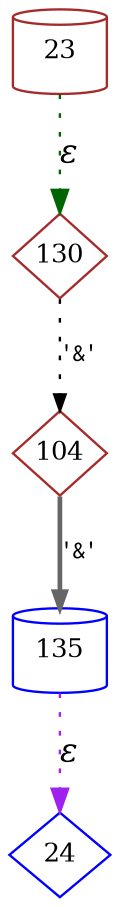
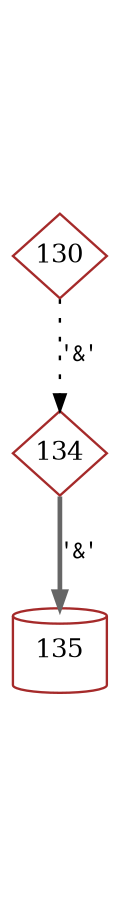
(60, 52) -> none
(60, 453) -> (60, 453)
(60, 651) -> (60, 651)
(60, 855) -> none
